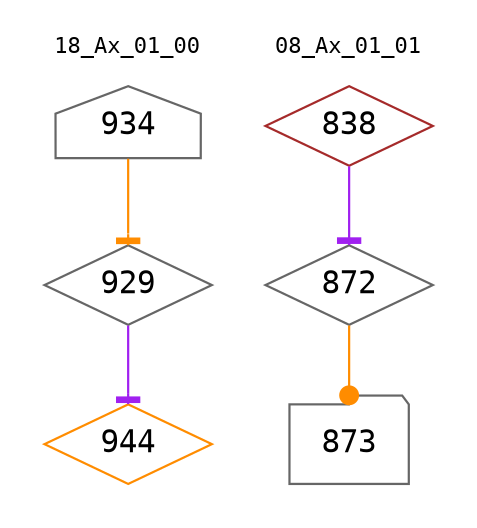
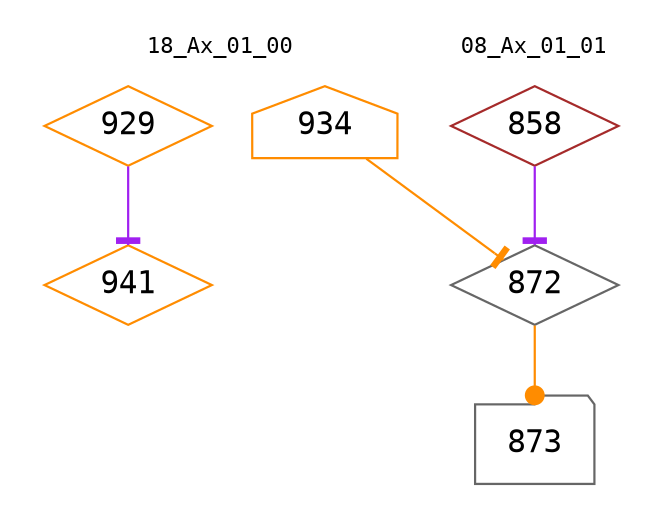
(128, 126) -> (325, 126)
(349, 126) -> (535, 126)
(128, 196) -> (447, 218)
(128, 285) -> (128, 126)
(128, 444) -> (128, 285)
